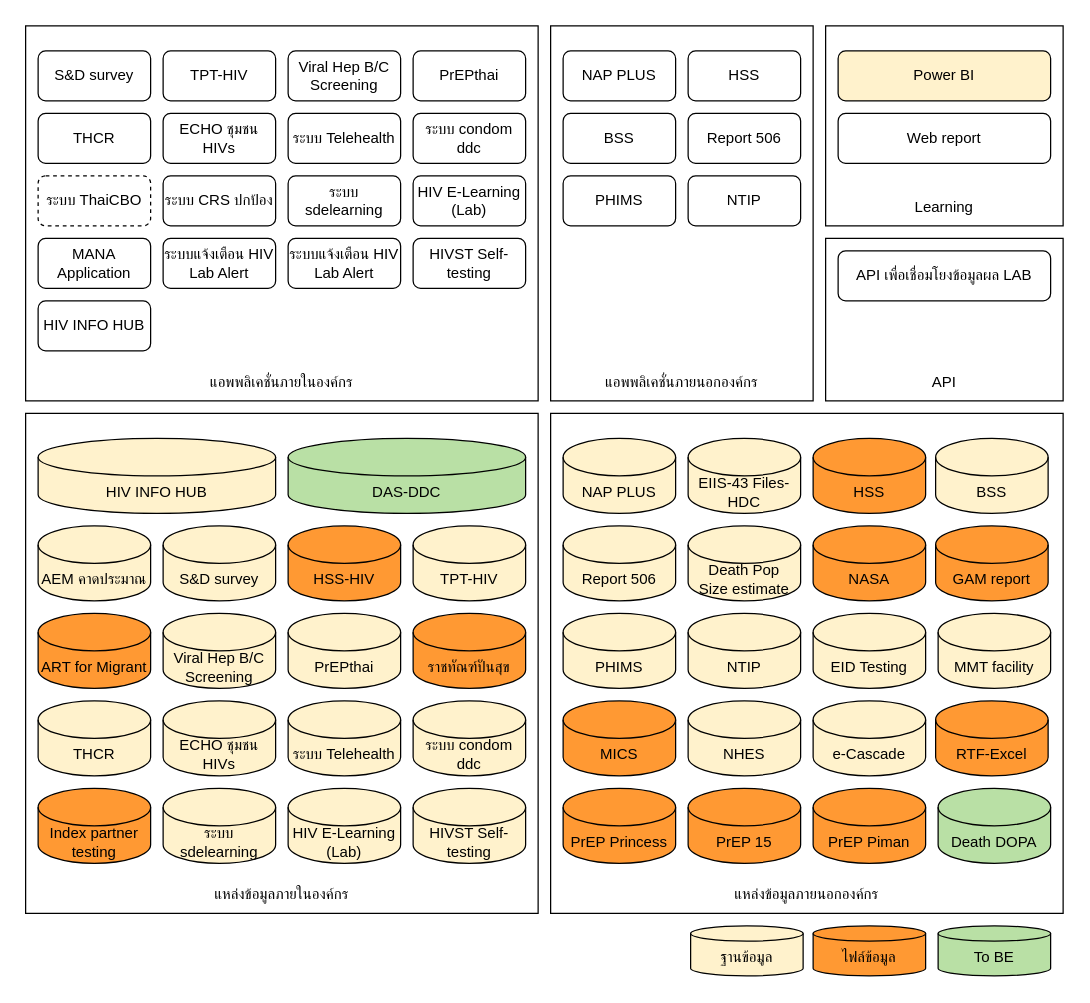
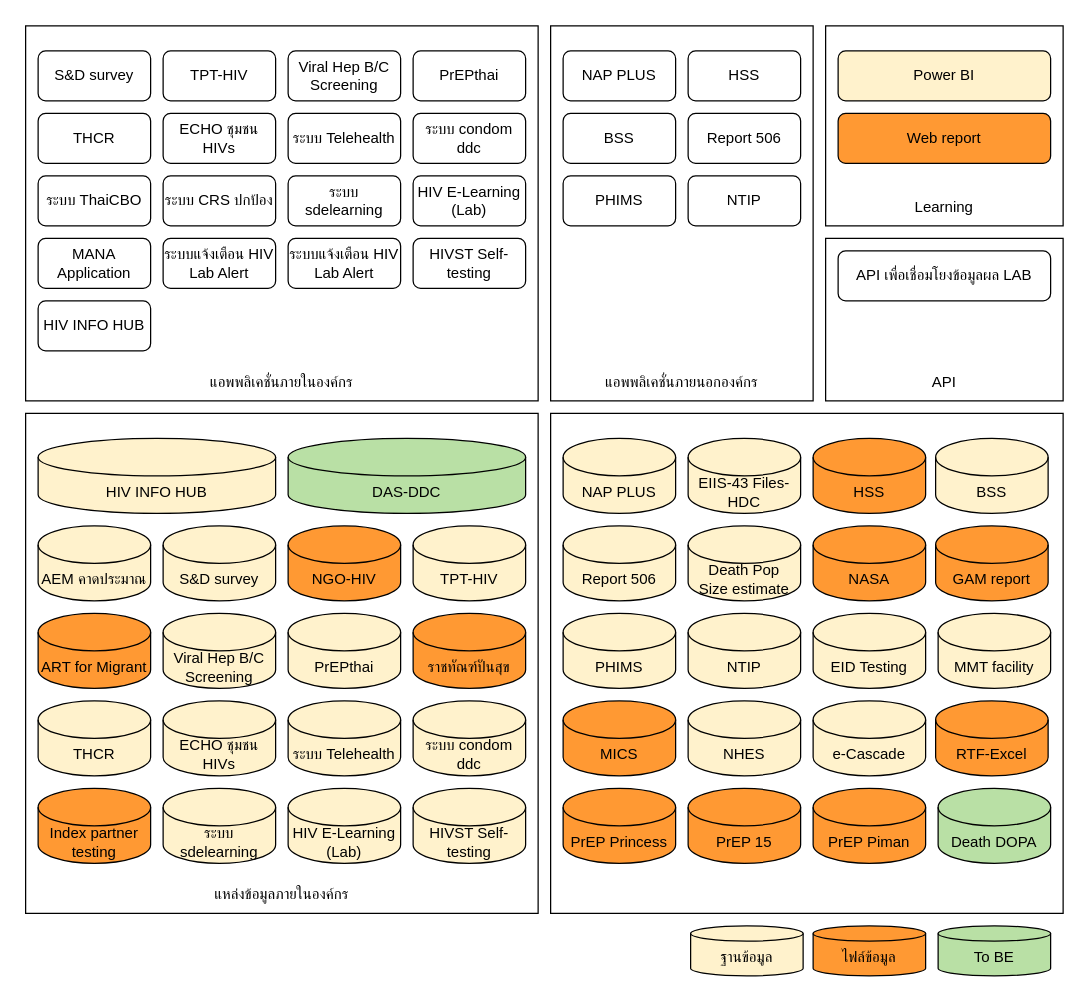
(944, 138) -> (944, 138)
(94, 201) -> (94, 201)
(344, 579) -> (344, 579)
(807, 894) -> none
